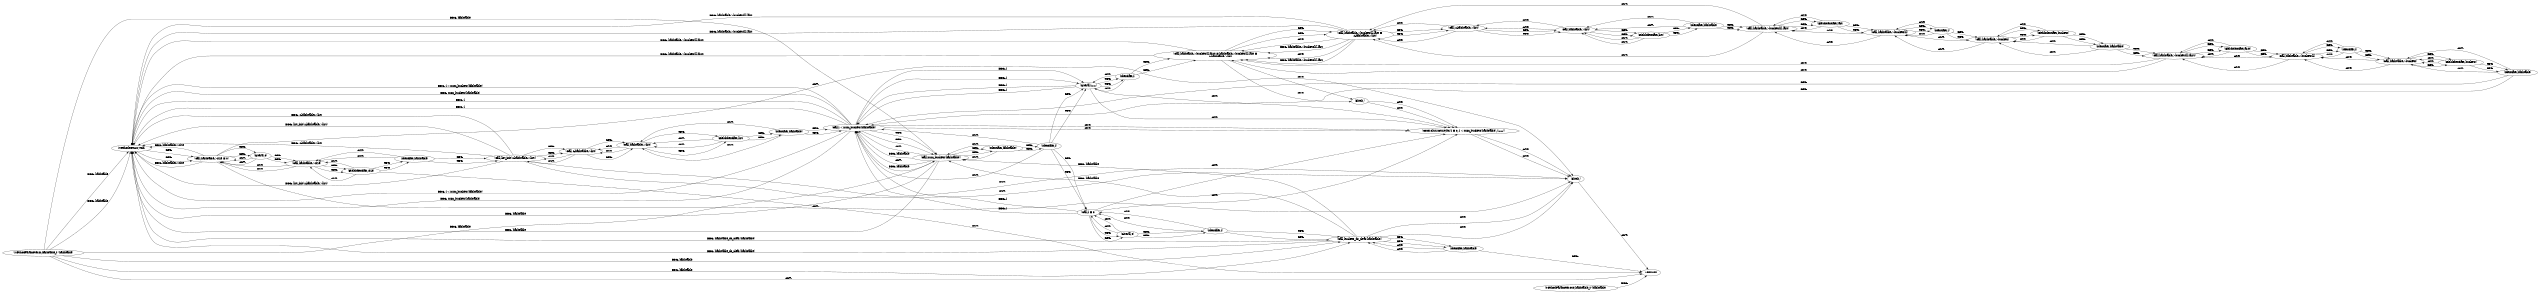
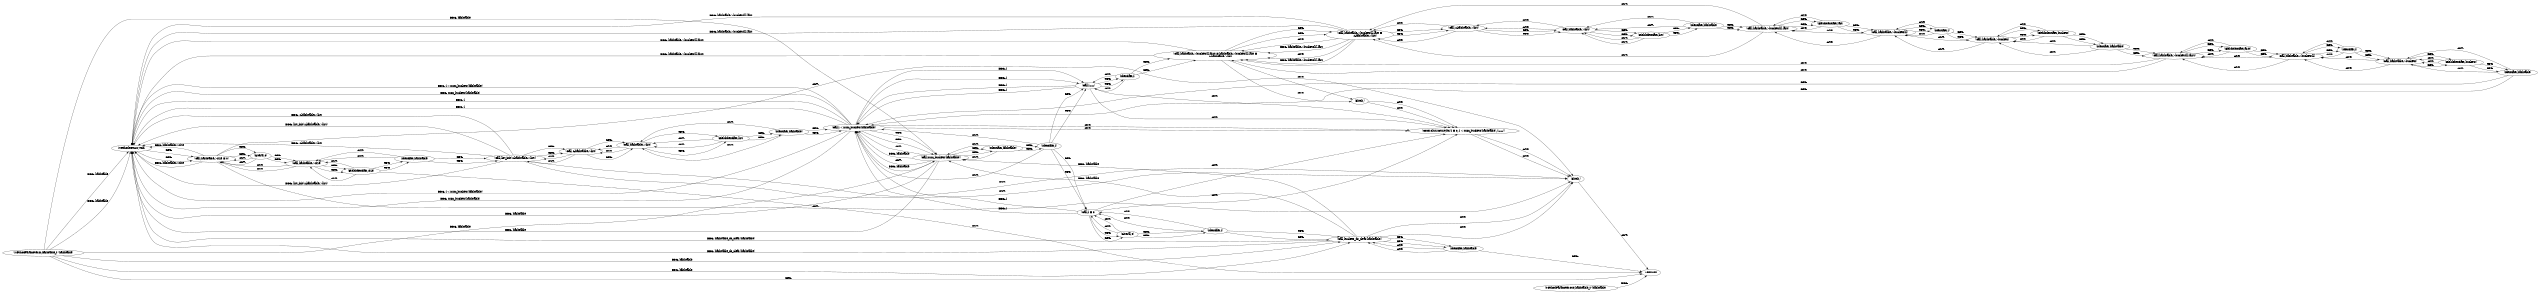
(1088, 86) -> (1088, 86)
(789, 278) -> (789, 278)
